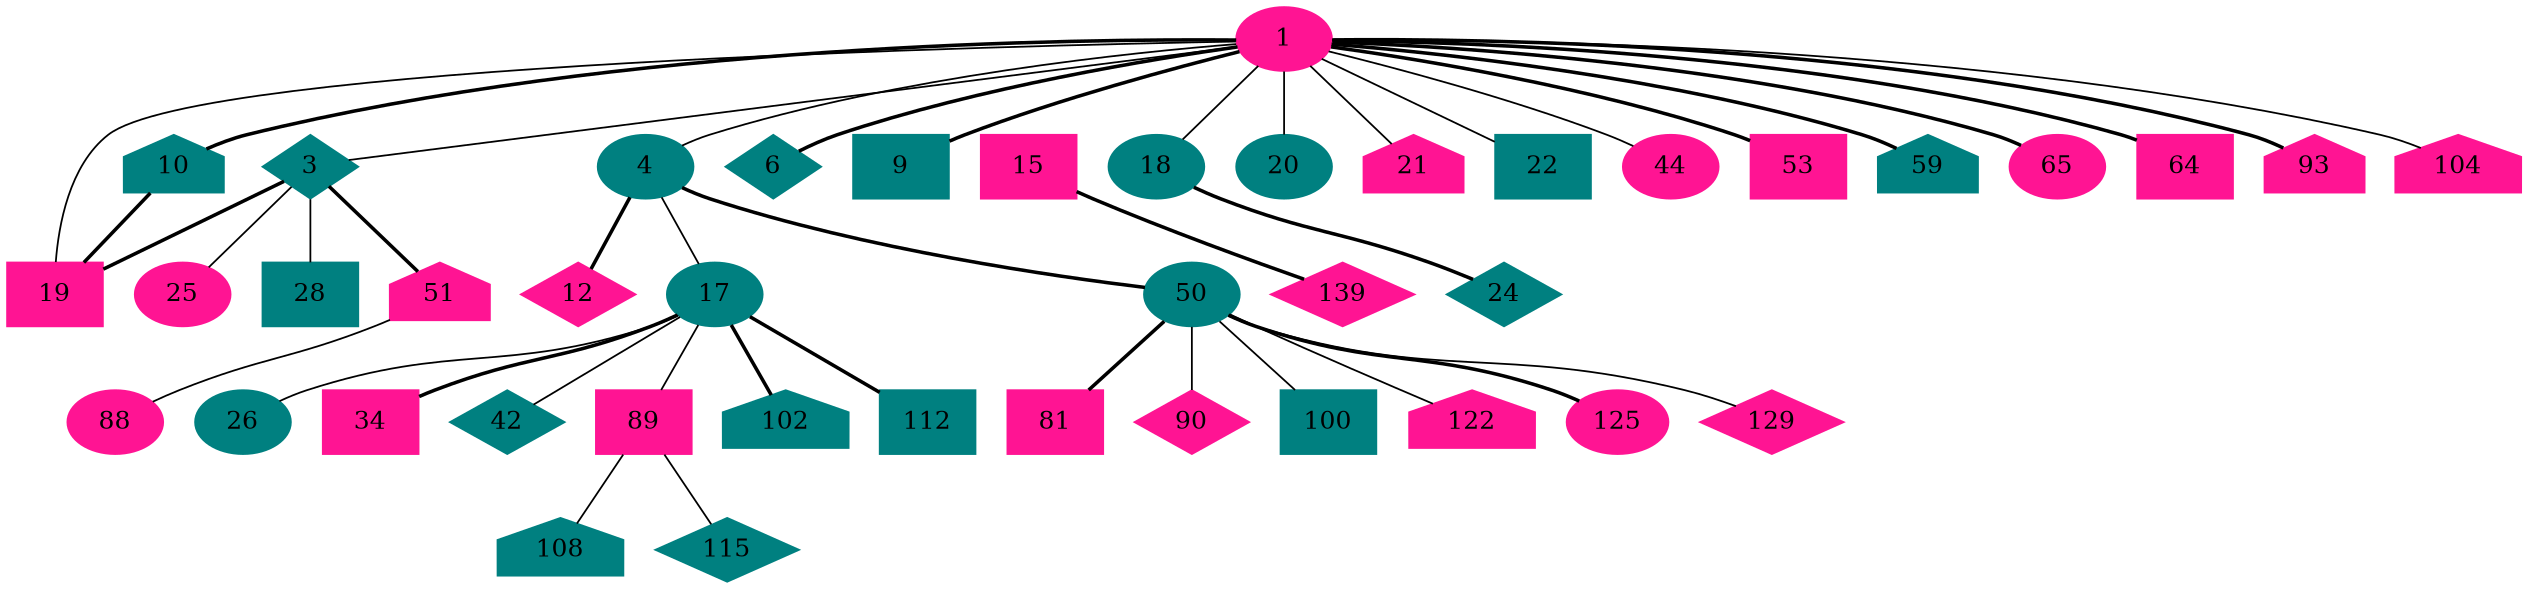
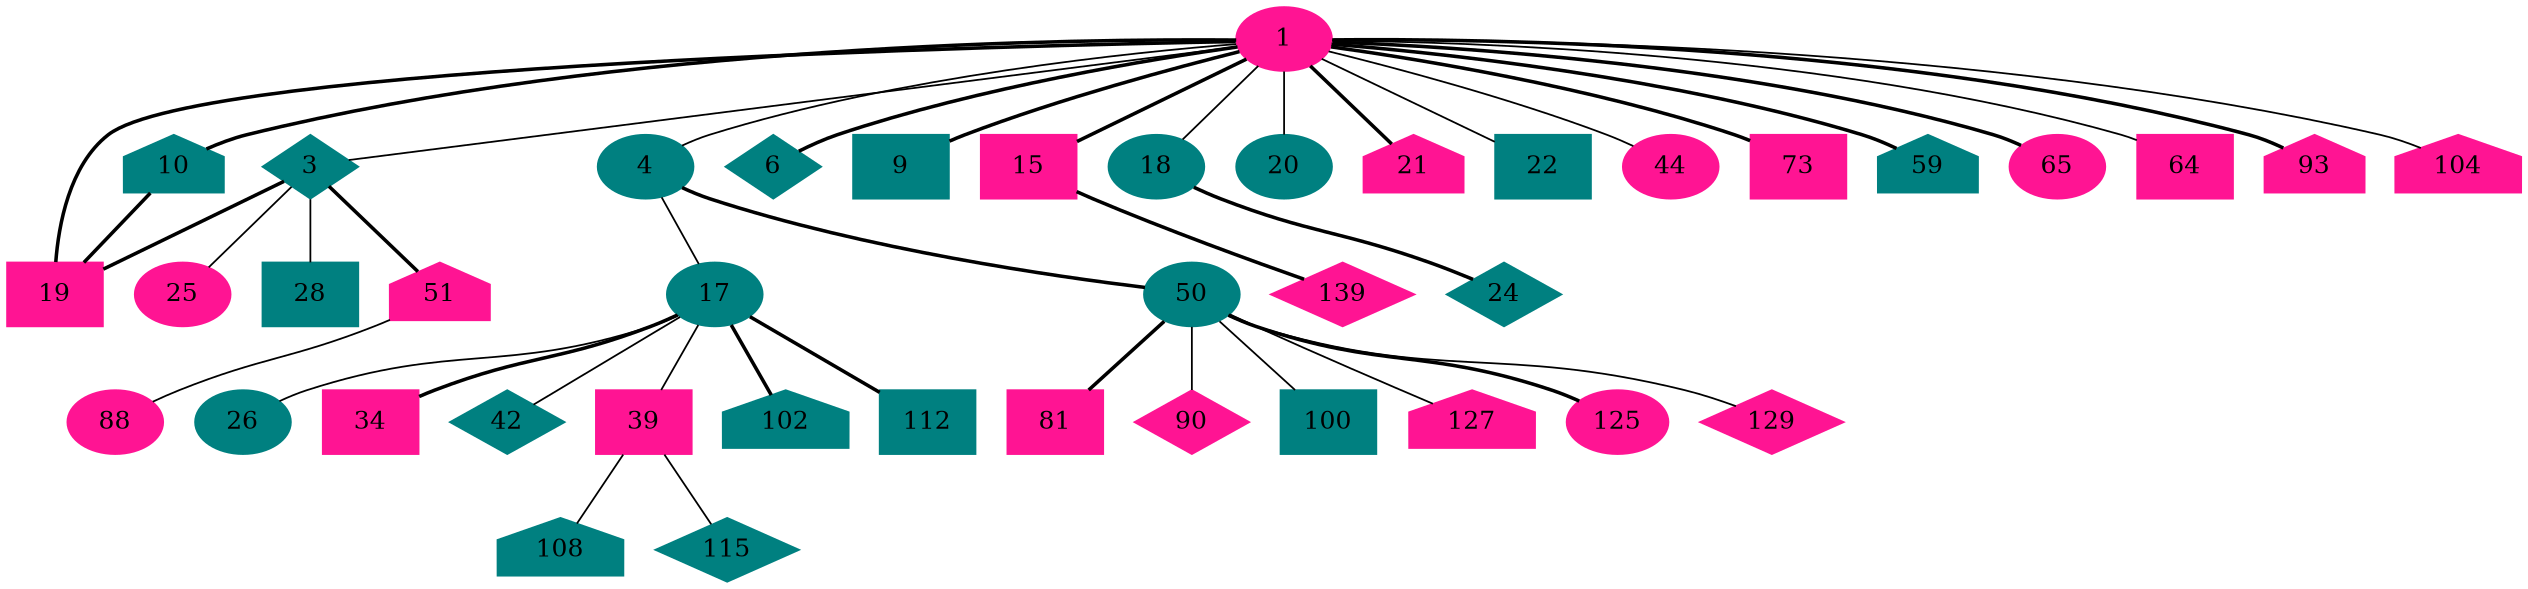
(1758, 67) -> (1758, 67)
(534, 70) -> (534, 70)
none -> (1162, 100)
(1351, 105) -> (1351, 105)
(1798, 167) -> (1798, 167)
(578, 294) -> none
(644, 422) -> (644, 422)
(1472, 422) -> (1472, 422)
